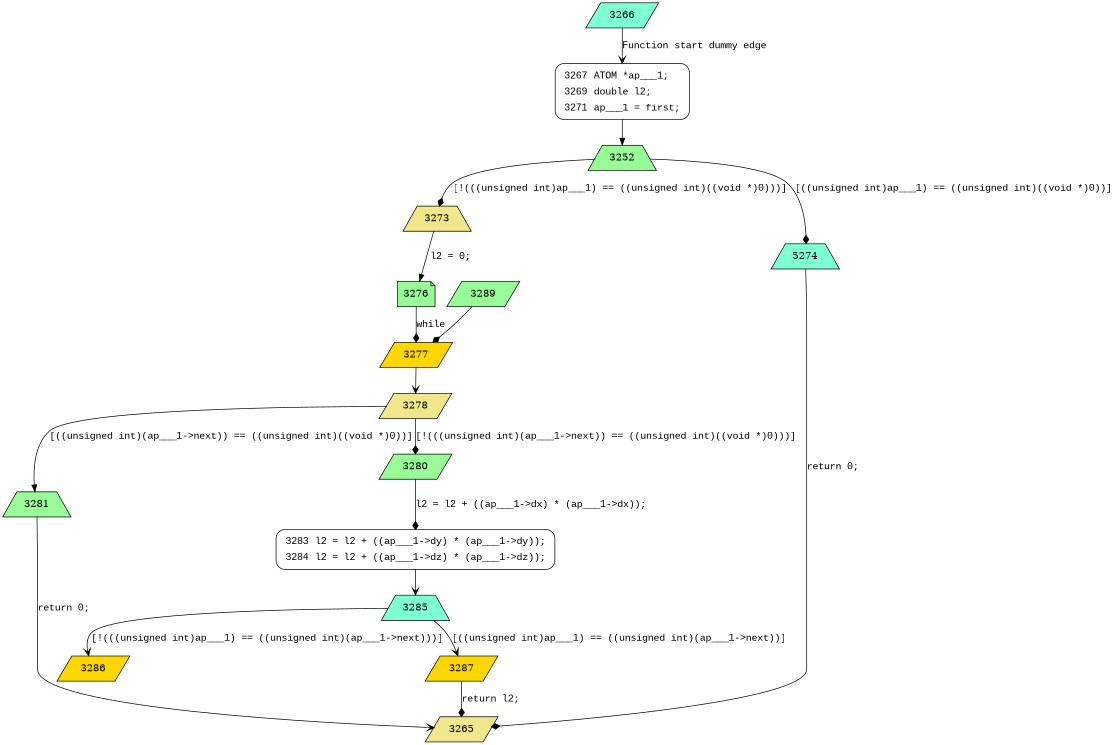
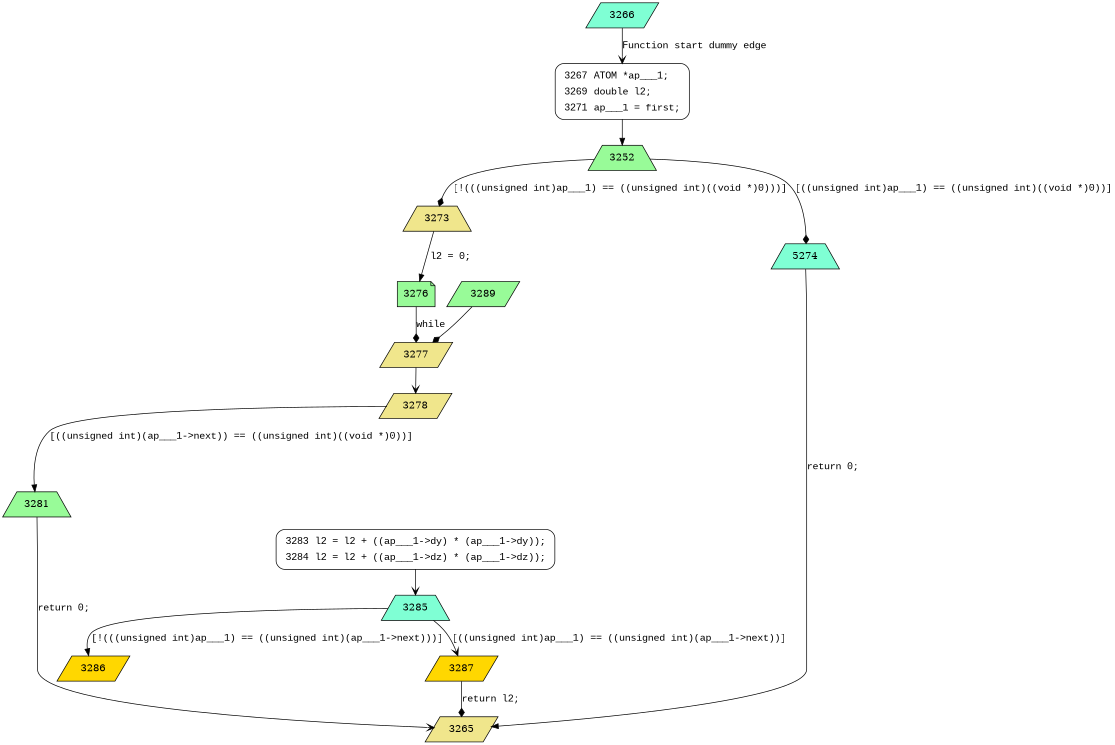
(416, 355) -> (416, 355)
(415, 467) -> none
(230, 612) -> (230, 612)
(807, 628) -> (807, 628)
